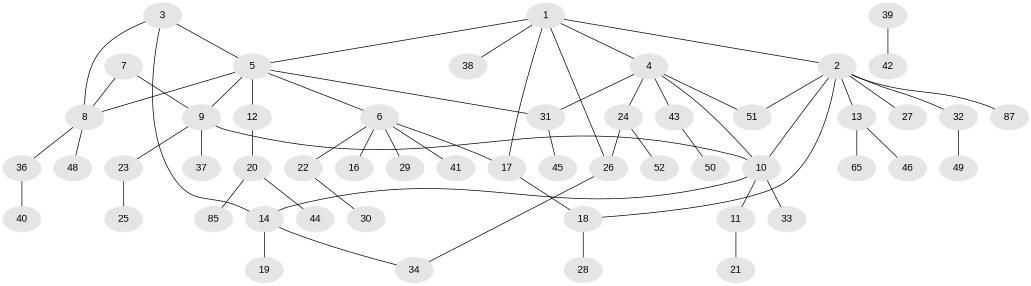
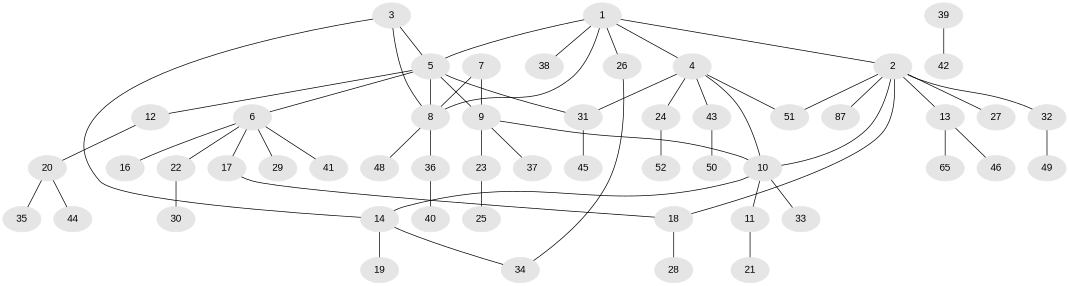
(524, 91) -> (538, 95)
(616, 143) -> none
(213, 219) -> (22, 219)
